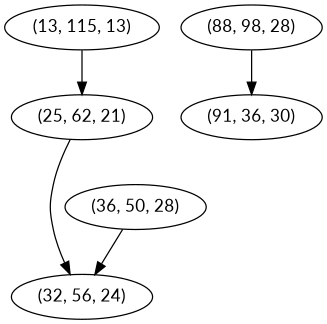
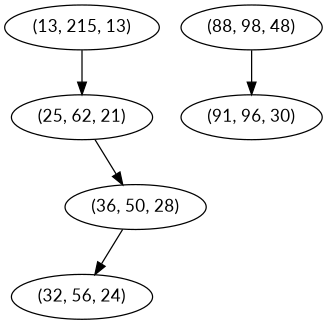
(82, 27) -> (82, 27)
(252, 27) -> (252, 27)
(252, 117) -> (252, 117)
(51, 201) -> (106, 157)
